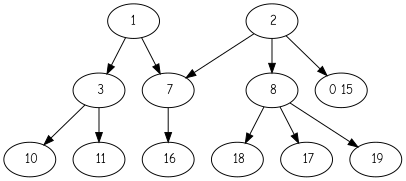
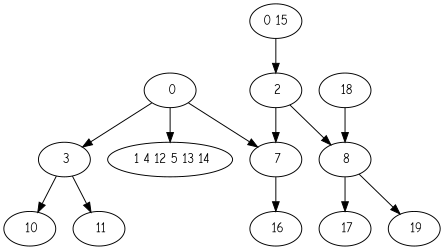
(134, 21) -> (170, 90)
(303, 52) -> (276, 51)
(257, 121) -> (345, 120)
none -> (170, 160)
